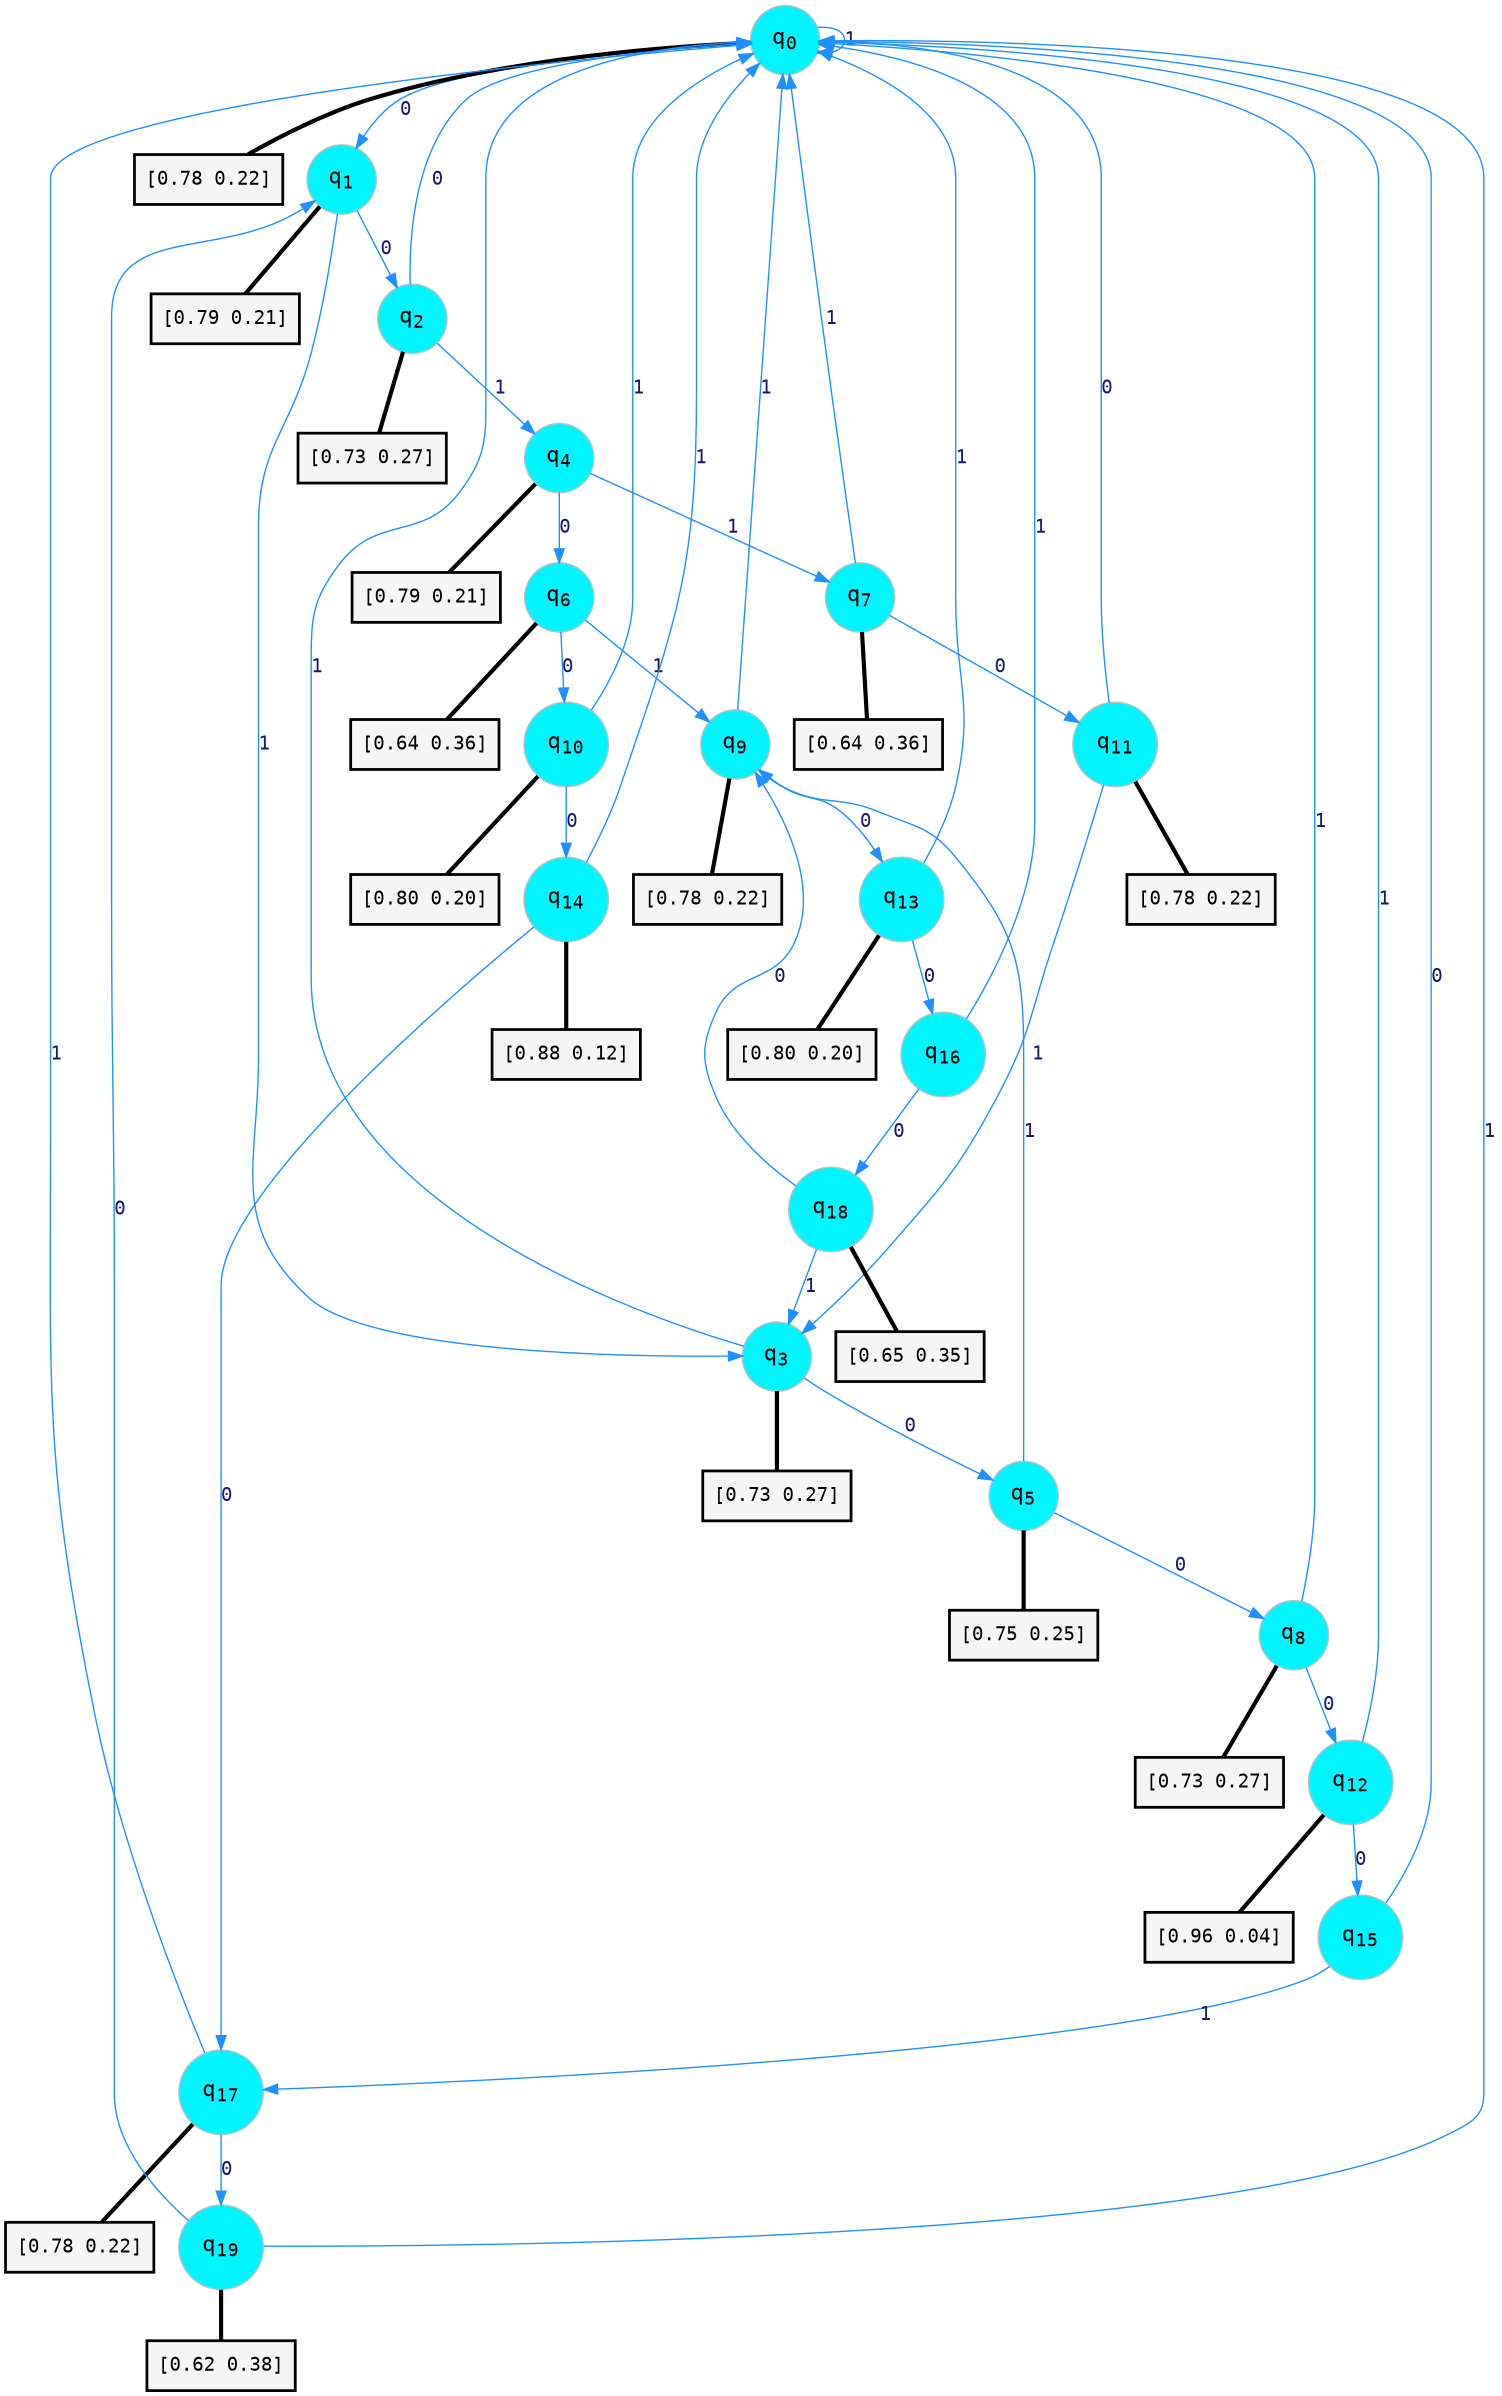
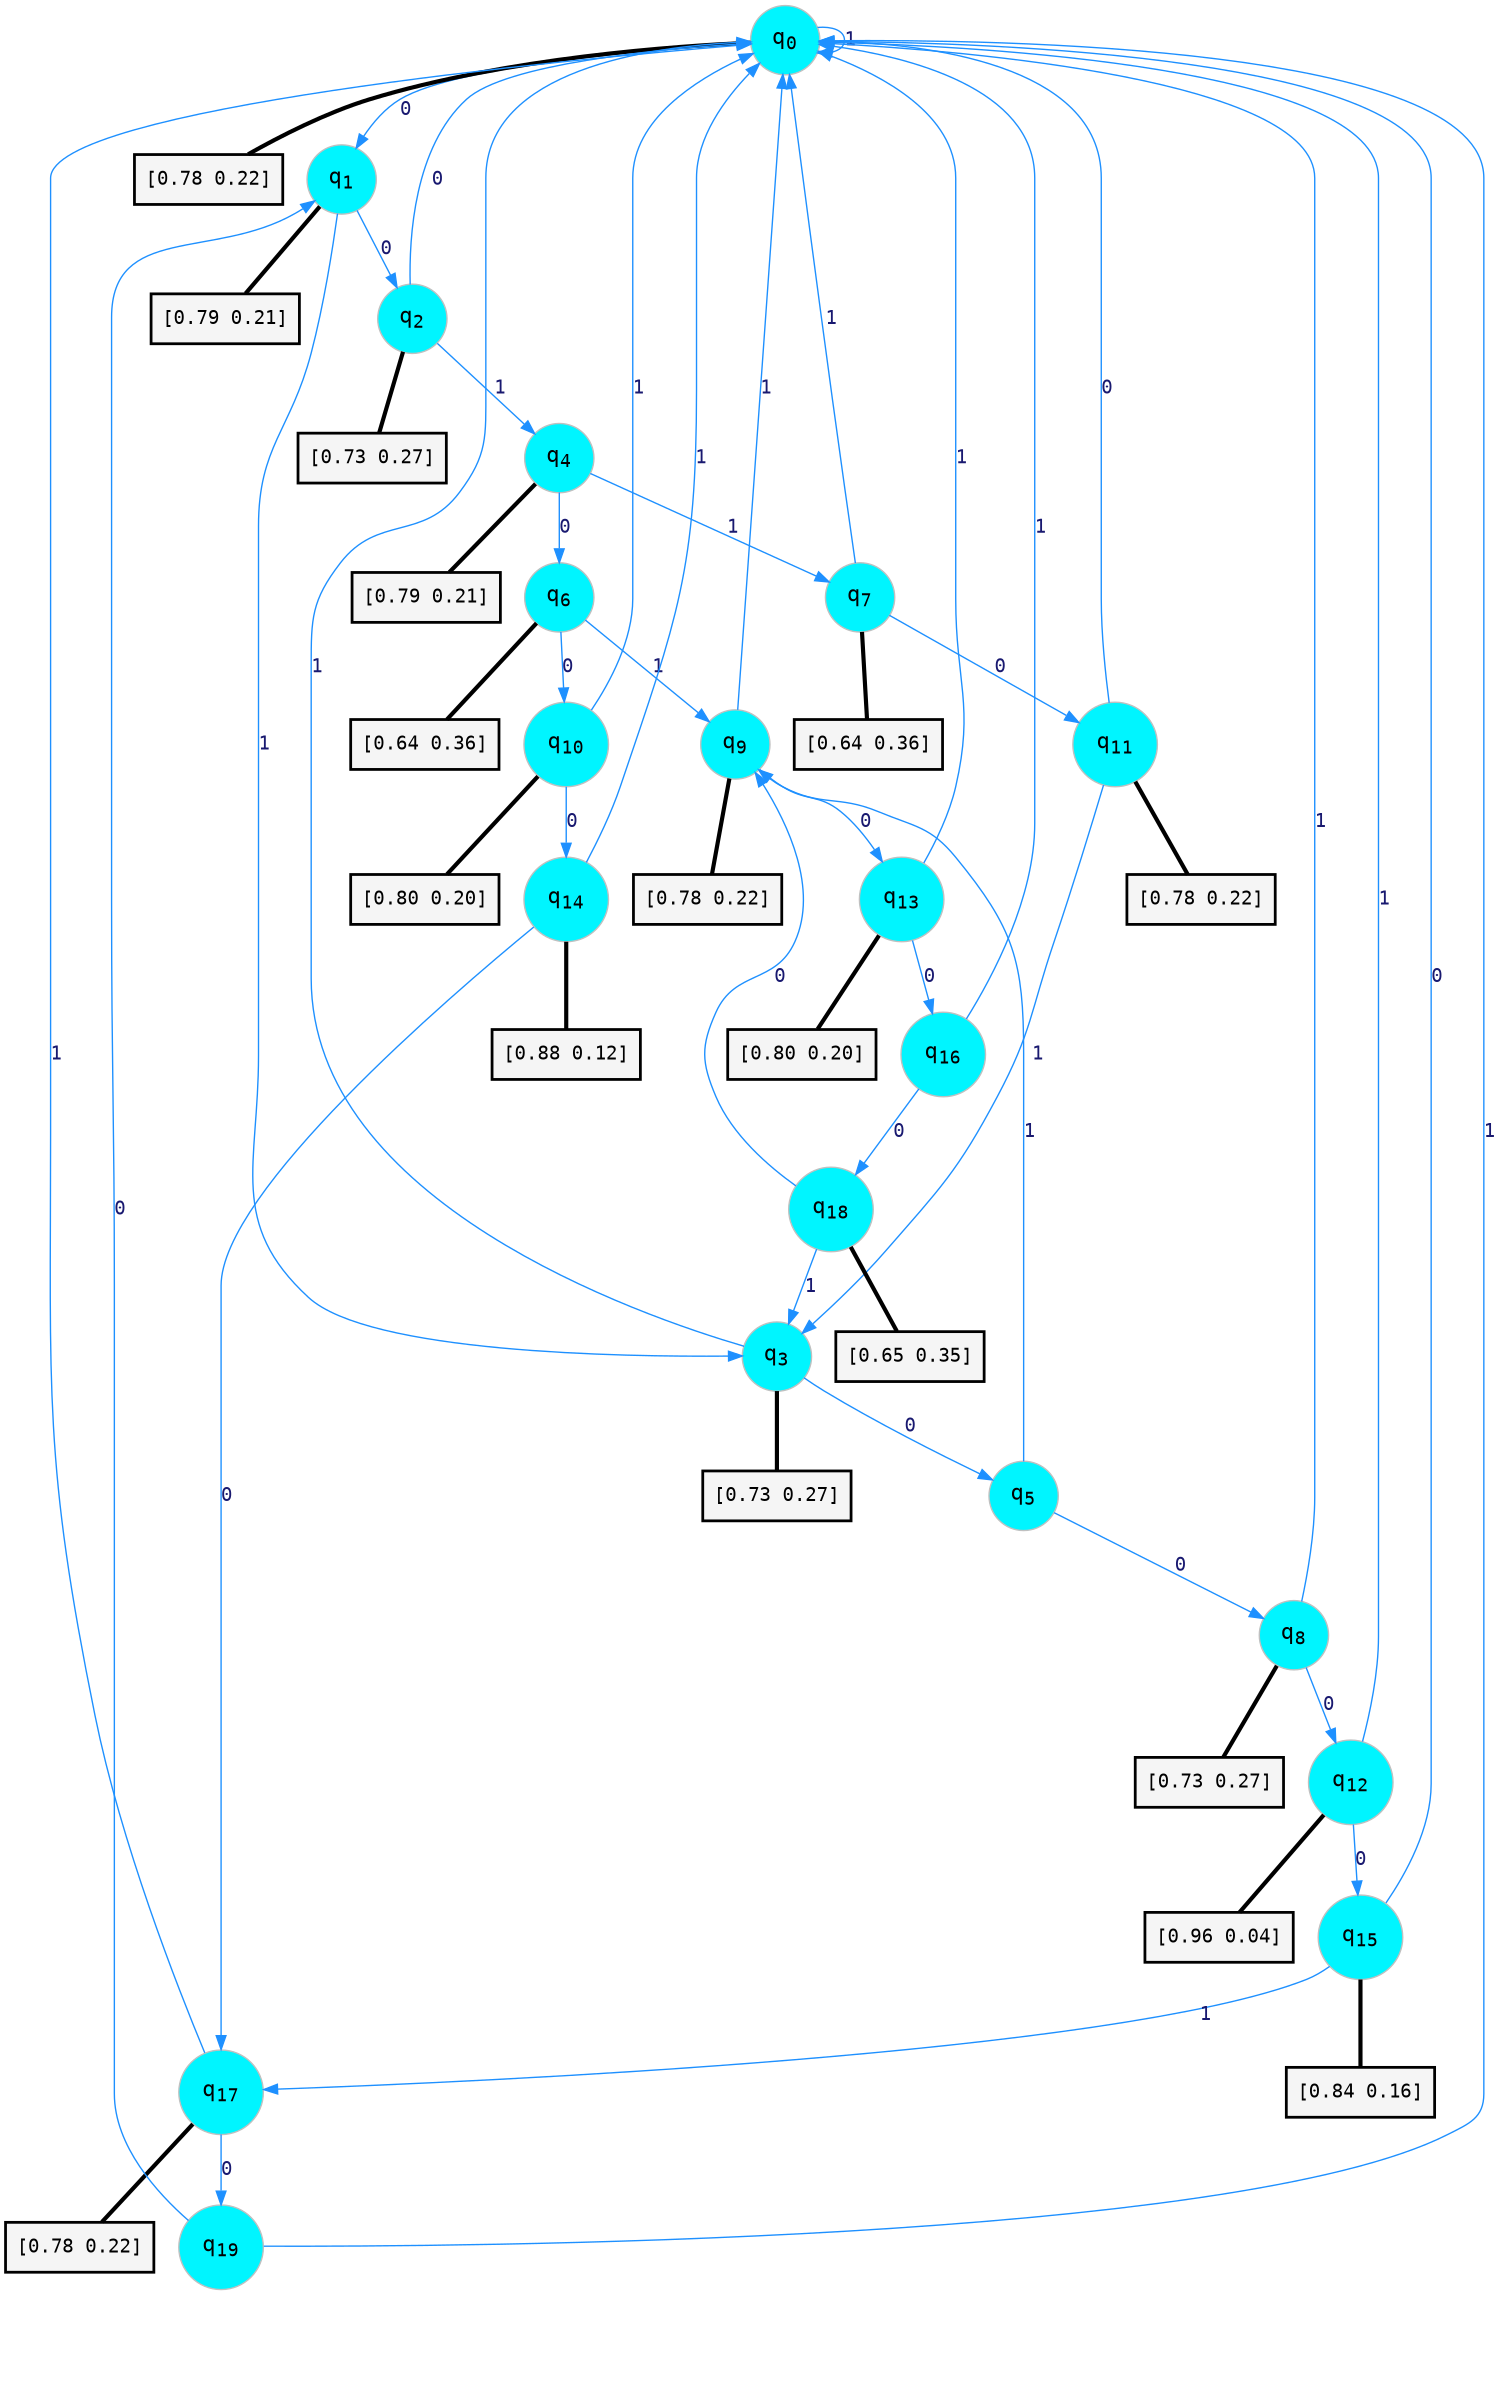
(1024, 1635) -> none
none -> (1360, 2092)
(221, 2366) -> none
